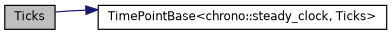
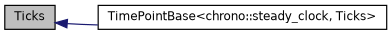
(70, 11) -> (83, 24)
